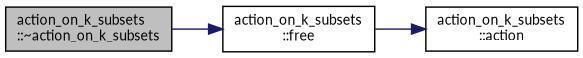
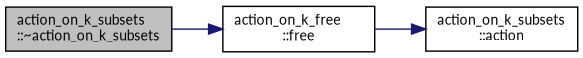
(299, 29) -> (299, 29)
